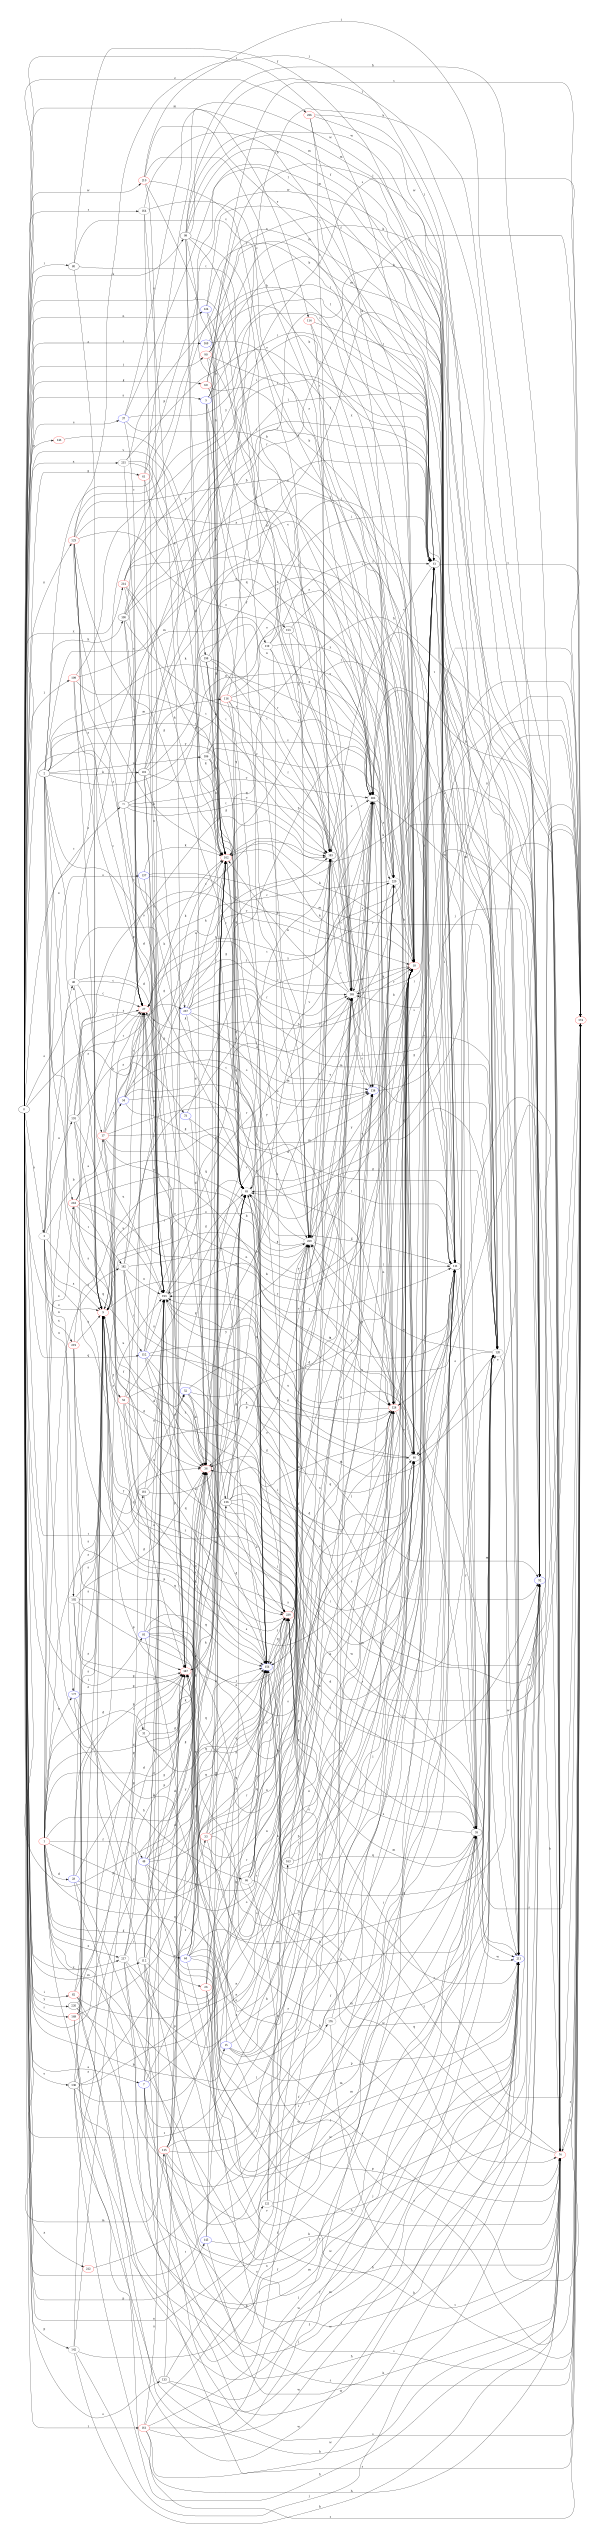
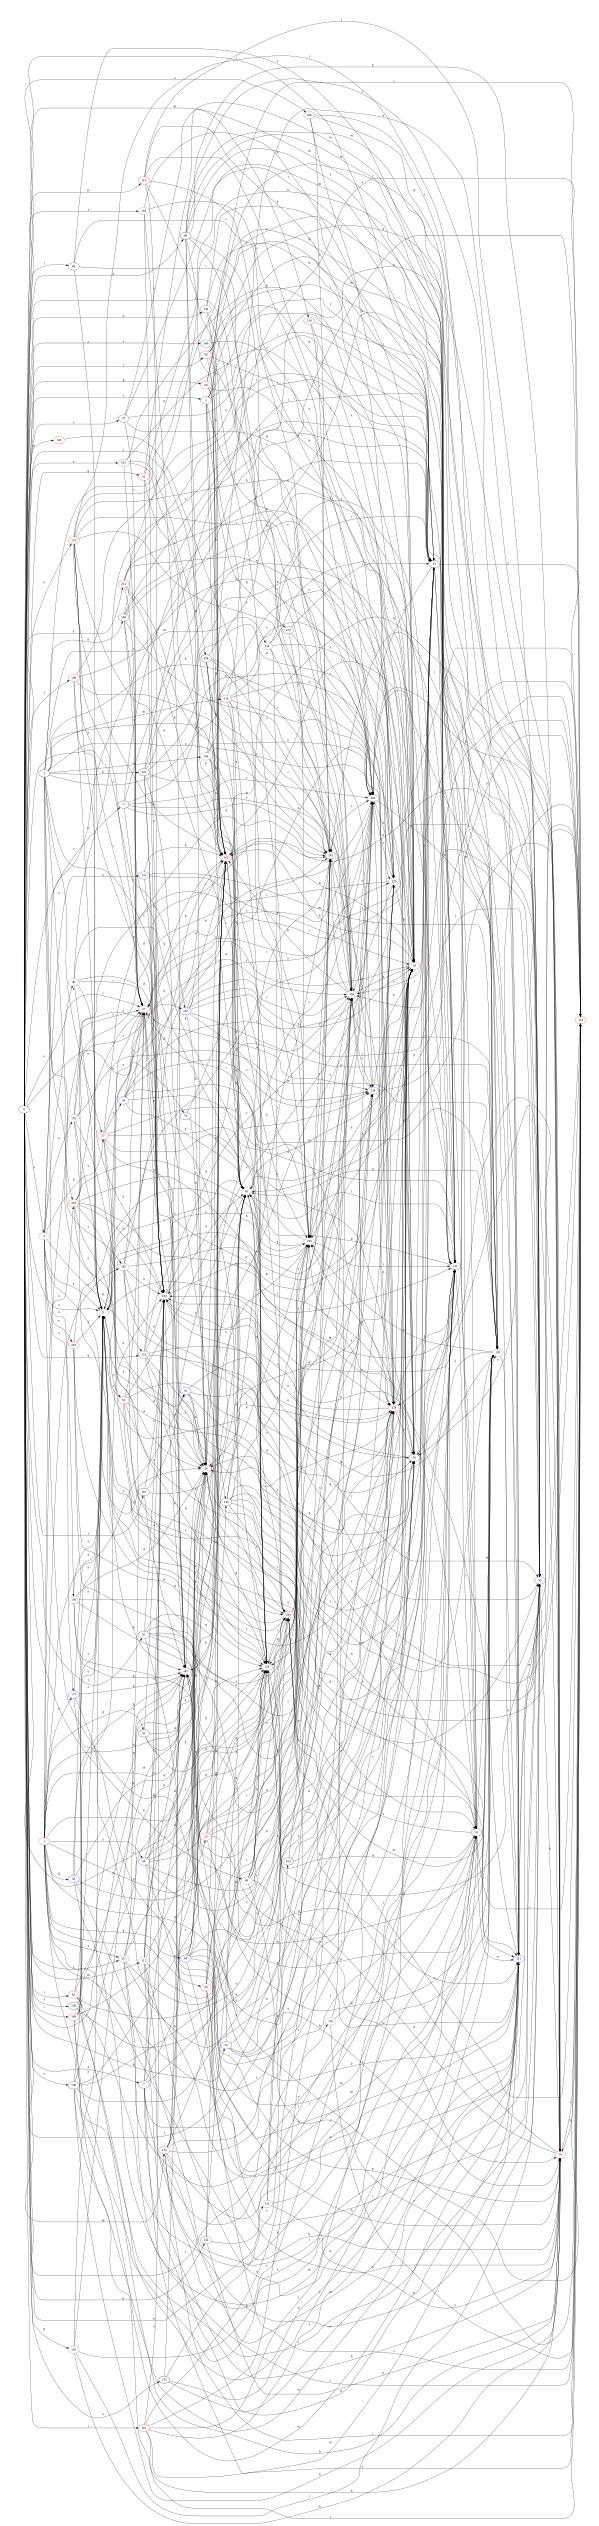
(88, 2269) -> none
